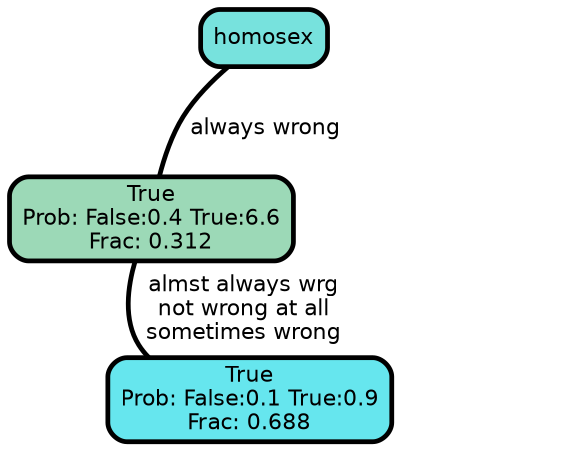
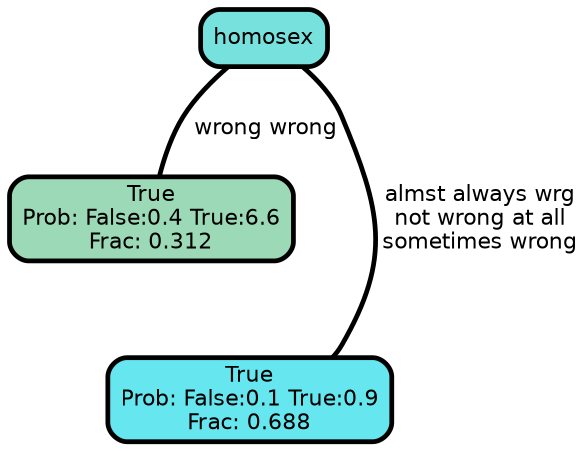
(263, 128) -> (263, 128)
(129, 312) -> (372, 207)
